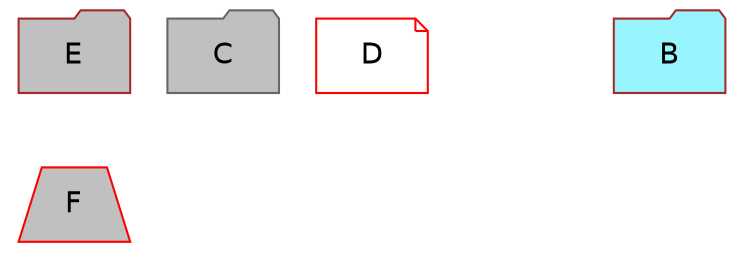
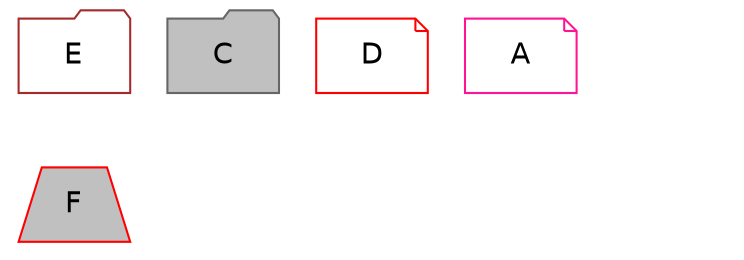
(74, 56) -> (74, 56)
none -> (521, 56)
(670, 56) -> none
